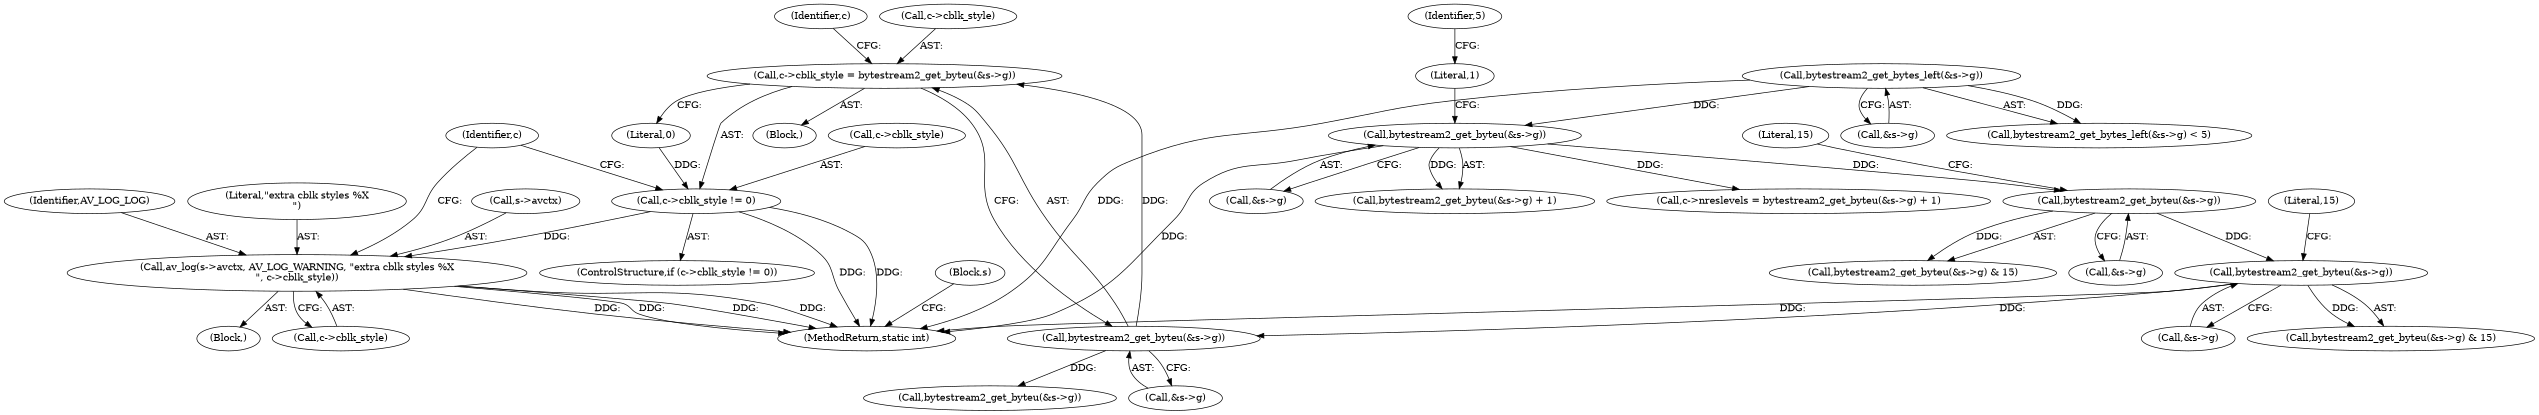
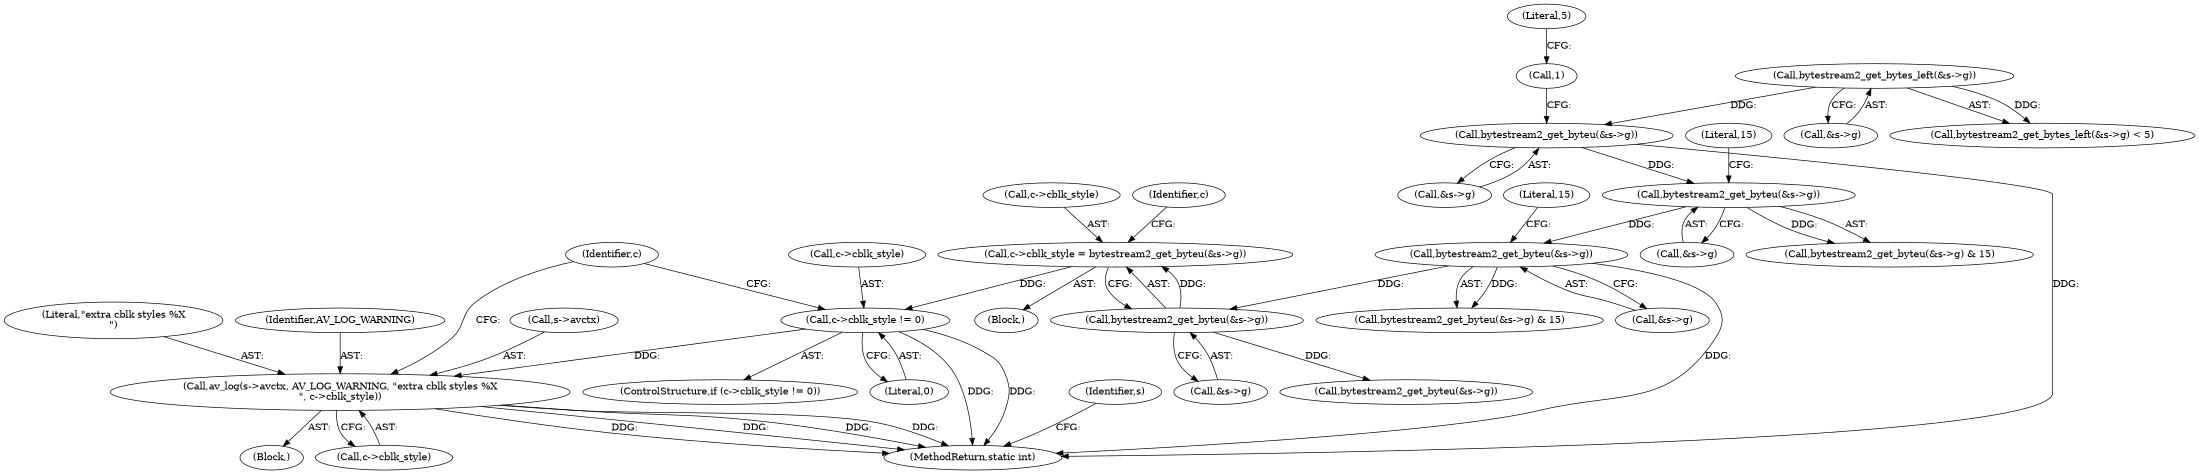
(1455, 16) -> (1547, 16)
(1455, 76) -> (1547, 76)
(701, 92) -> (865, 359)
(1304, 126) -> none
(734, 136) -> (1034, 285)
(689, 165) -> (912, 356)
(90, 201) -> (340, 320)
(1455, 201) -> none
(1799, 201) -> none
(970, 273) -> (1115, 392)
